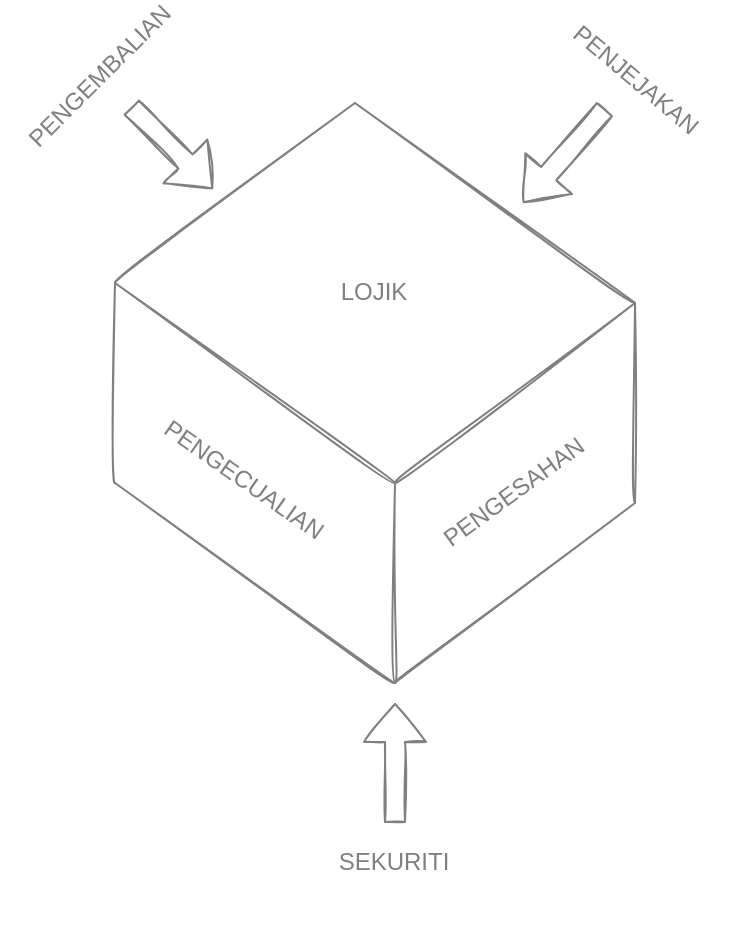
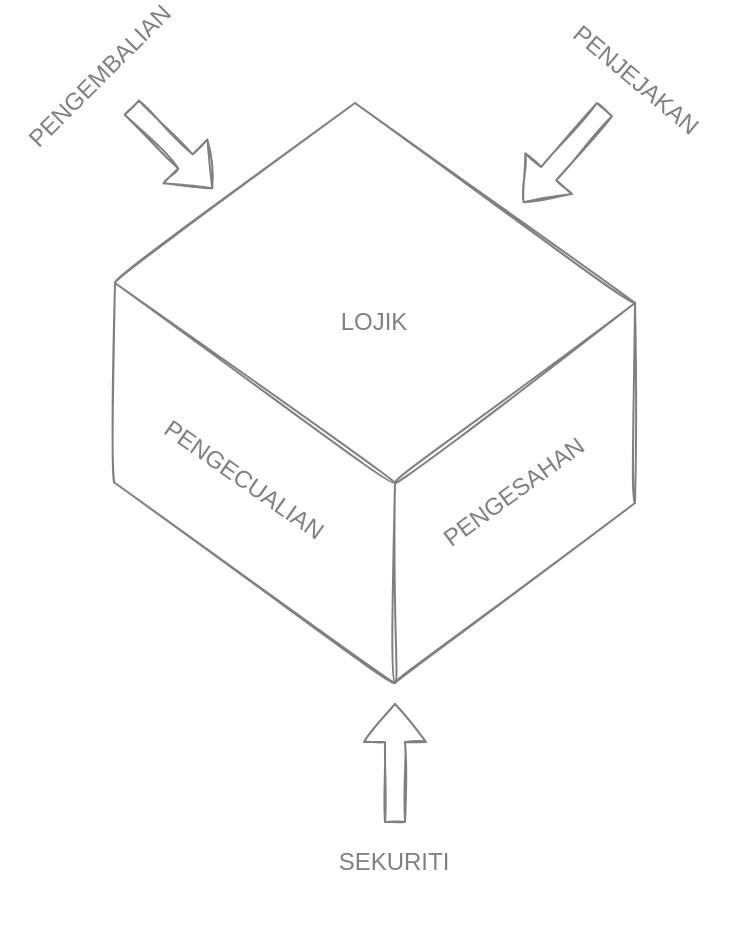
(375, 293) -> (375, 323)
